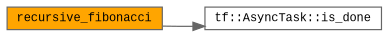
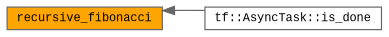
(178, 26) -> (190, 10)
